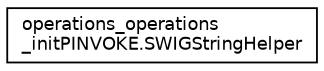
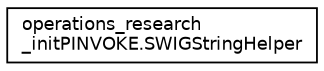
(162, 35) -> (162, 35)
